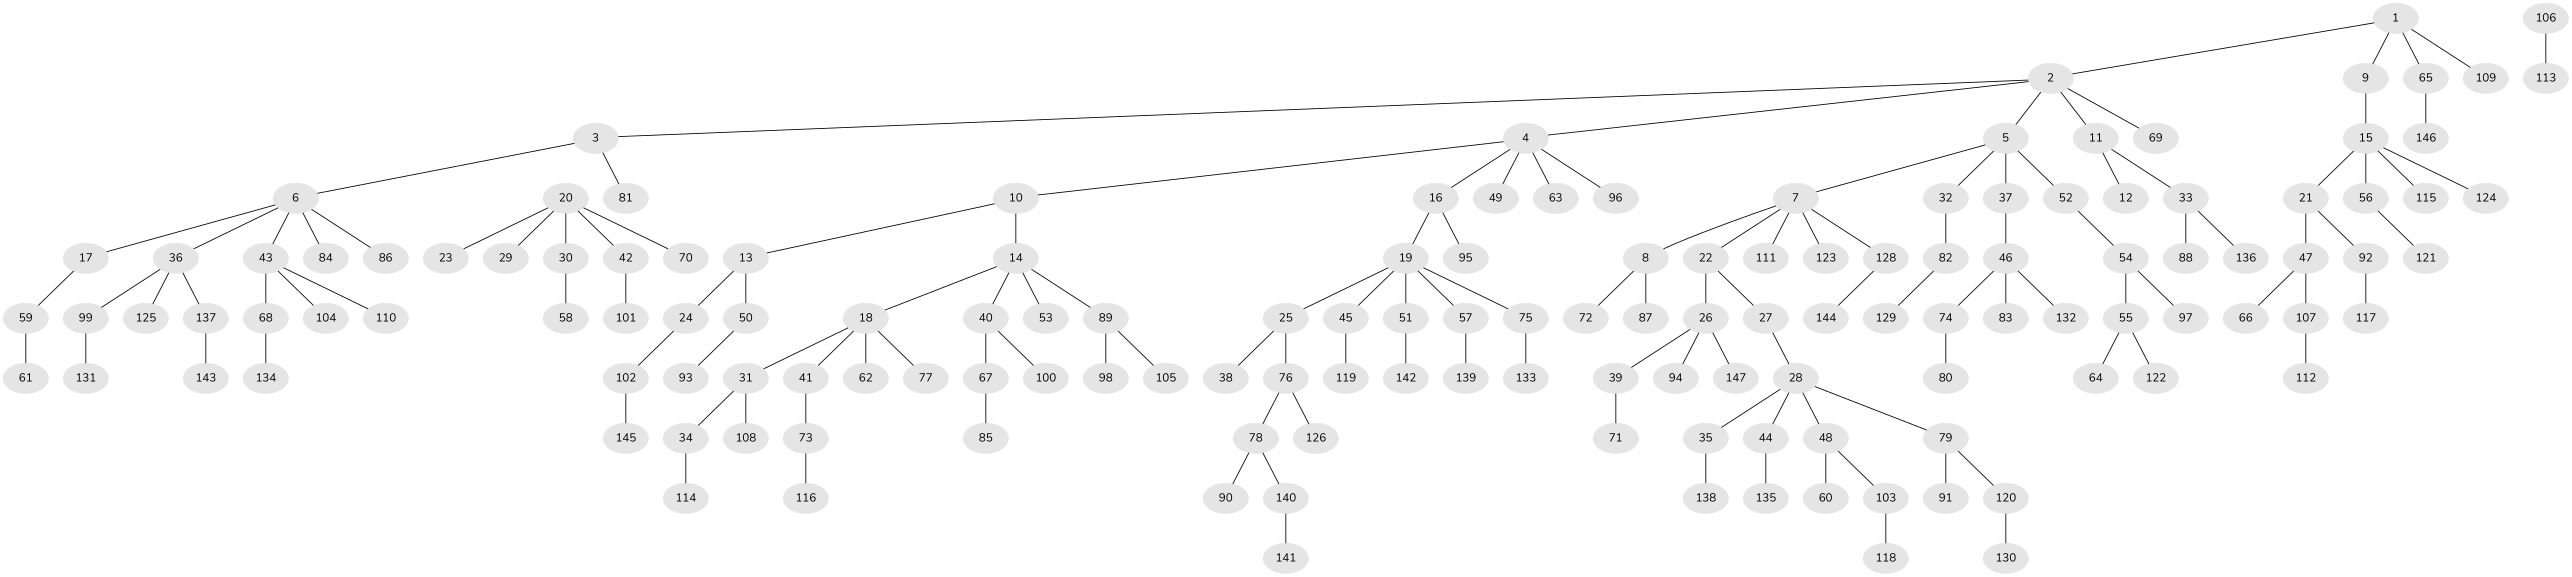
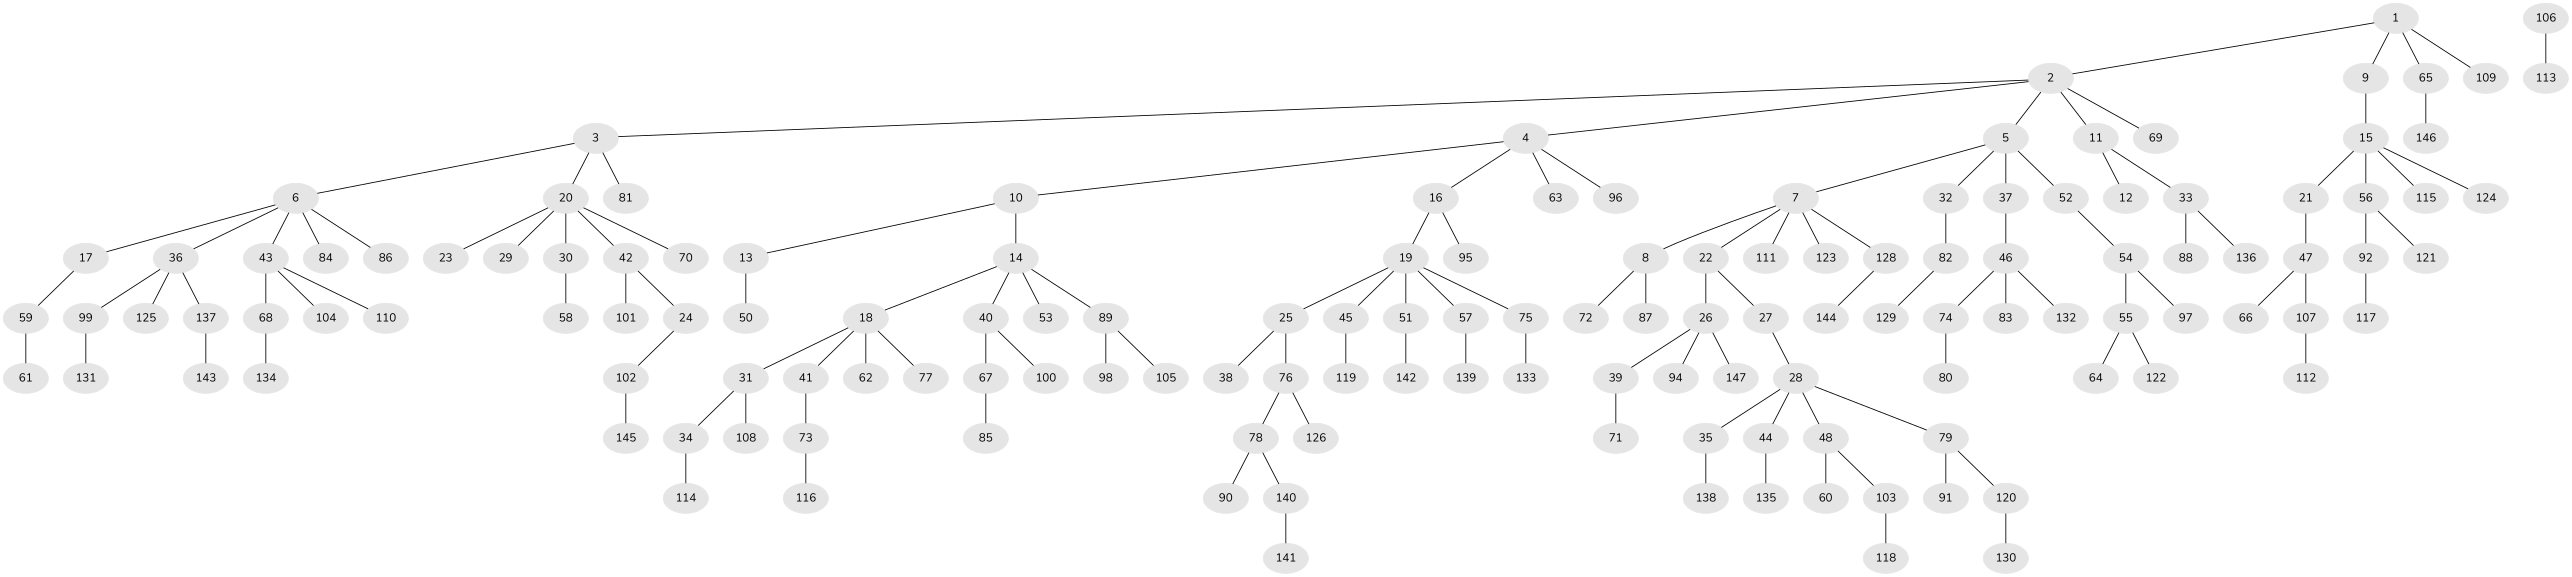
none -> (581, 168)
(1496, 198) -> none
(2336, 228) -> (2366, 228)
(716, 288) -> (656, 288)
(686, 378) -> none
